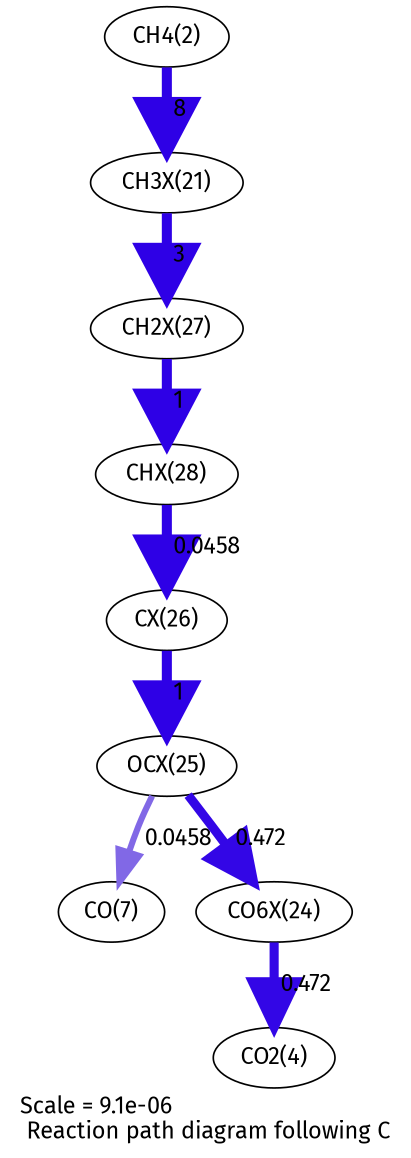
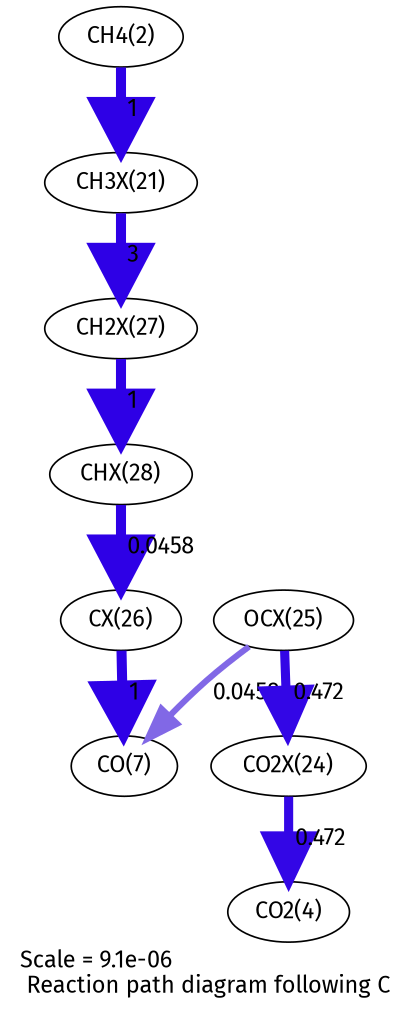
(177, 110) -> (129, 110)
(167, 668) -> (122, 668)
(274, 912) -> (289, 766)
